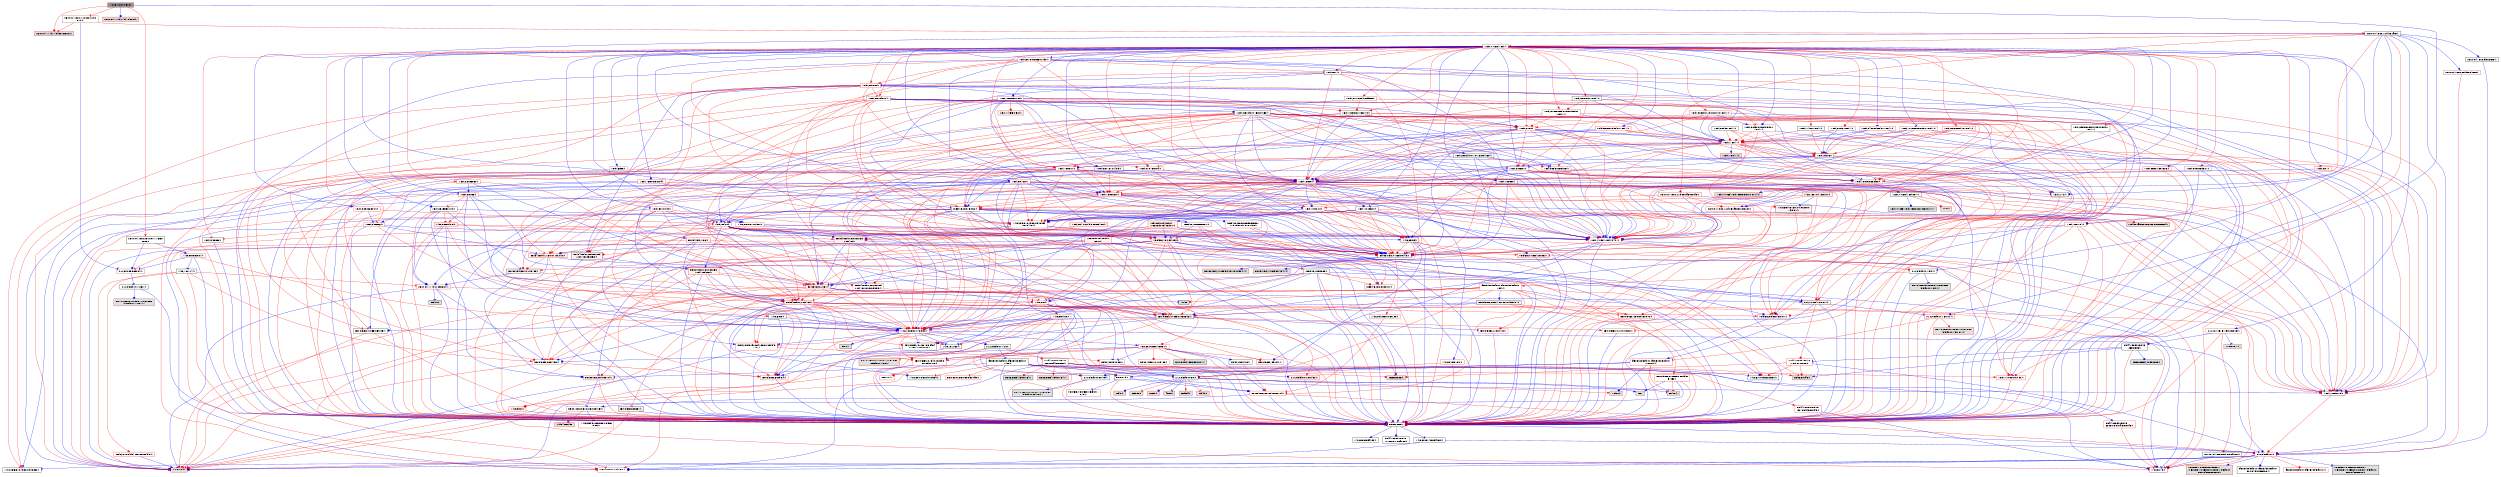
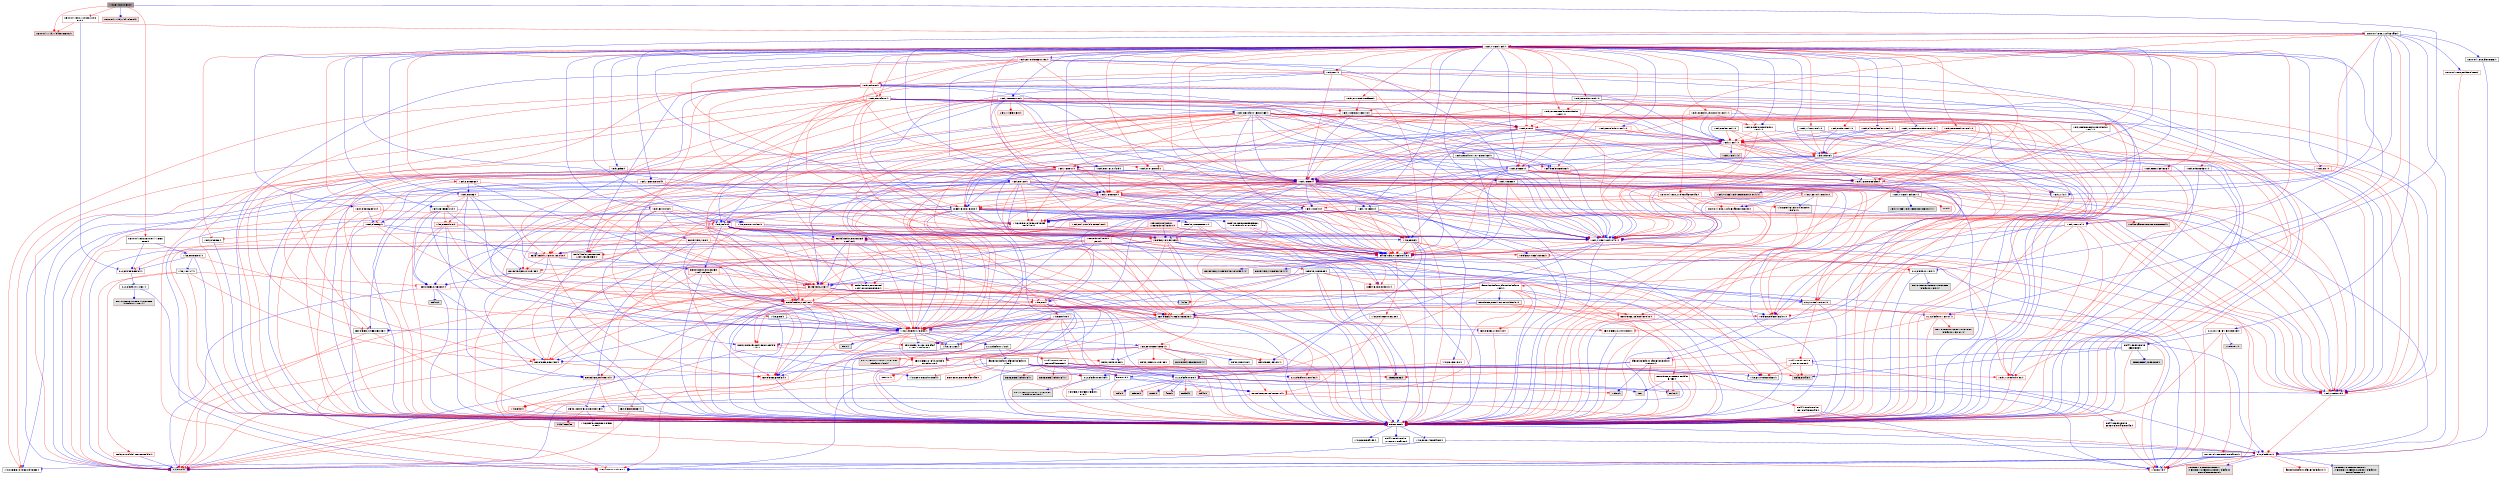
(1443, 71) -> (1736, 54)
(1738, 122) -> (1738, 122)
(1613, 128) -> (1613, 128)
none -> (1559, 187)
(1587, 198) -> none
(434, 287) -> (434, 287)
(1218, 359) -> none
(2258, 470) -> none
